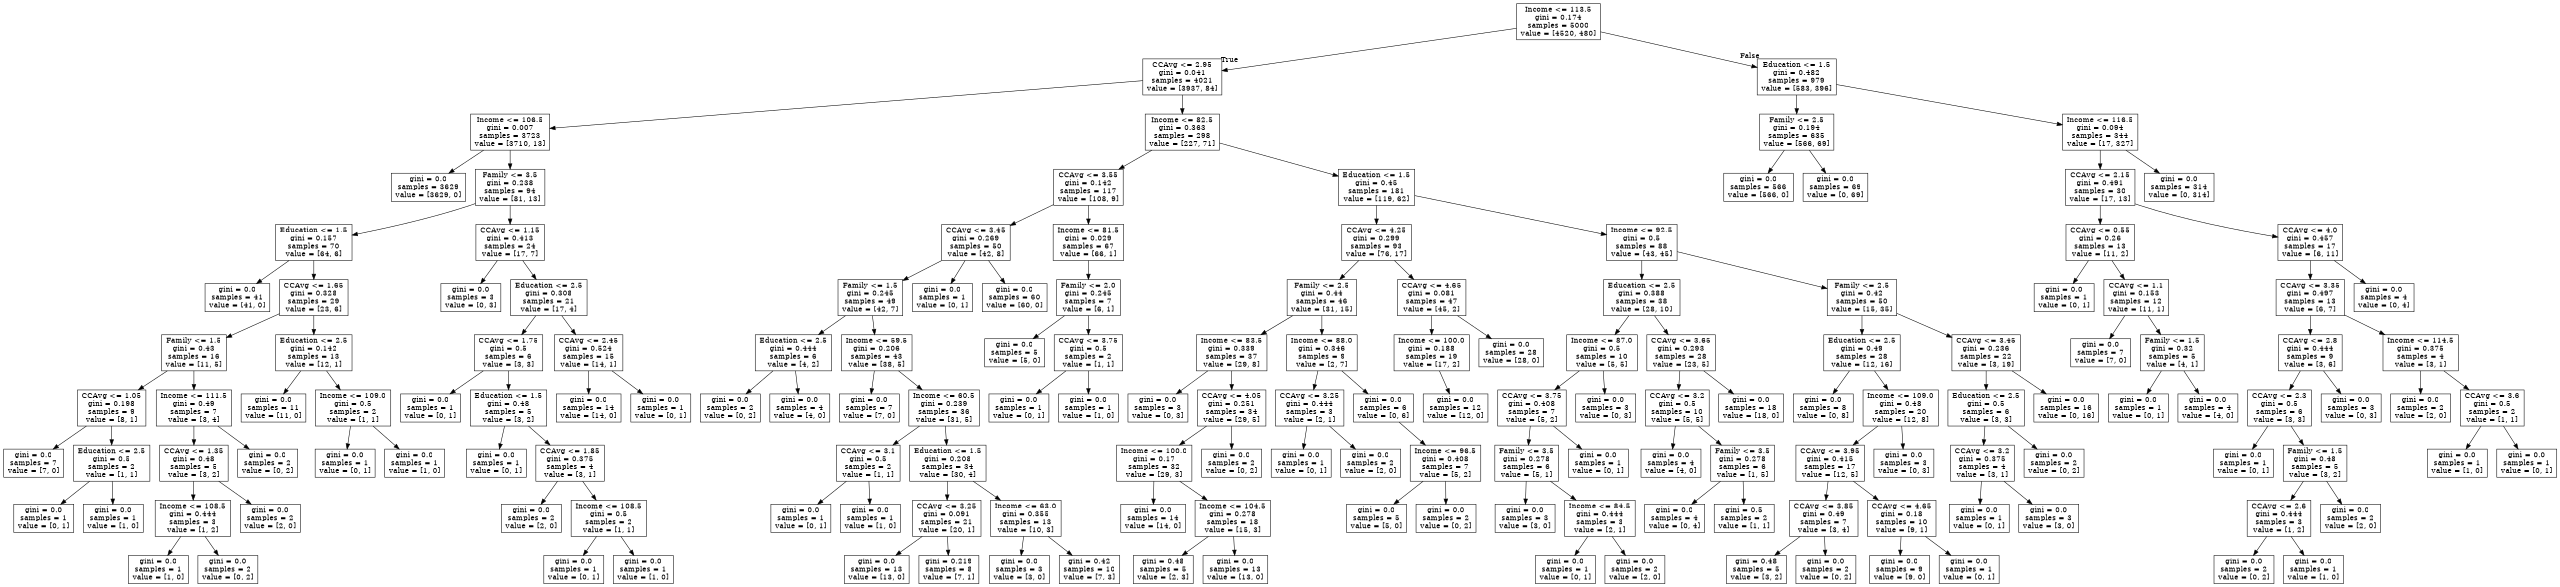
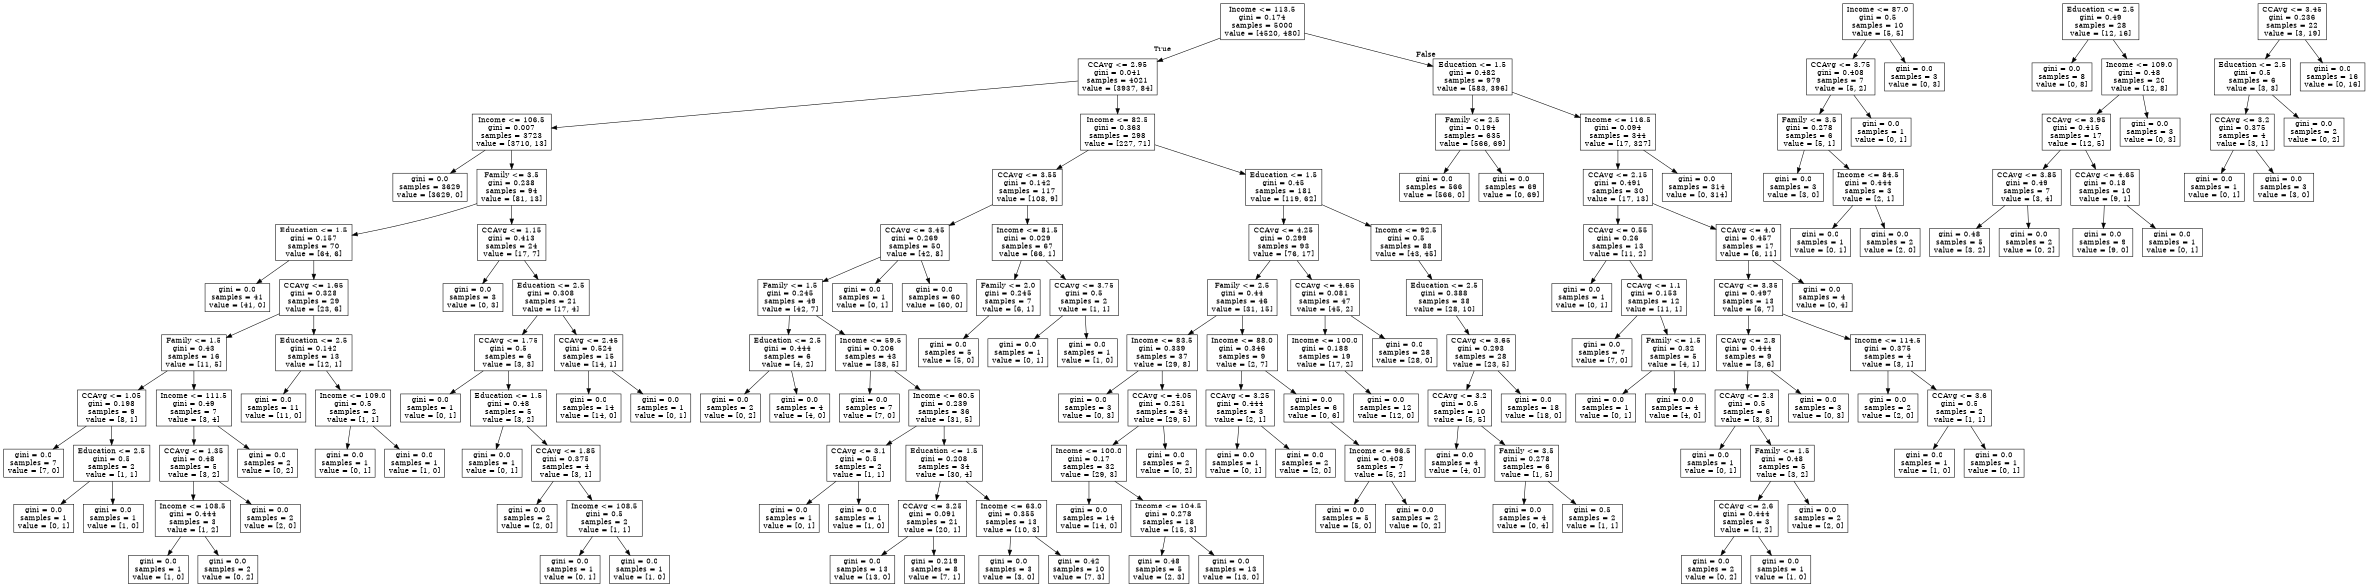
(1862, 298) -> none
(1088, 322) -> (1054, 268)
(1624, 323) -> none
